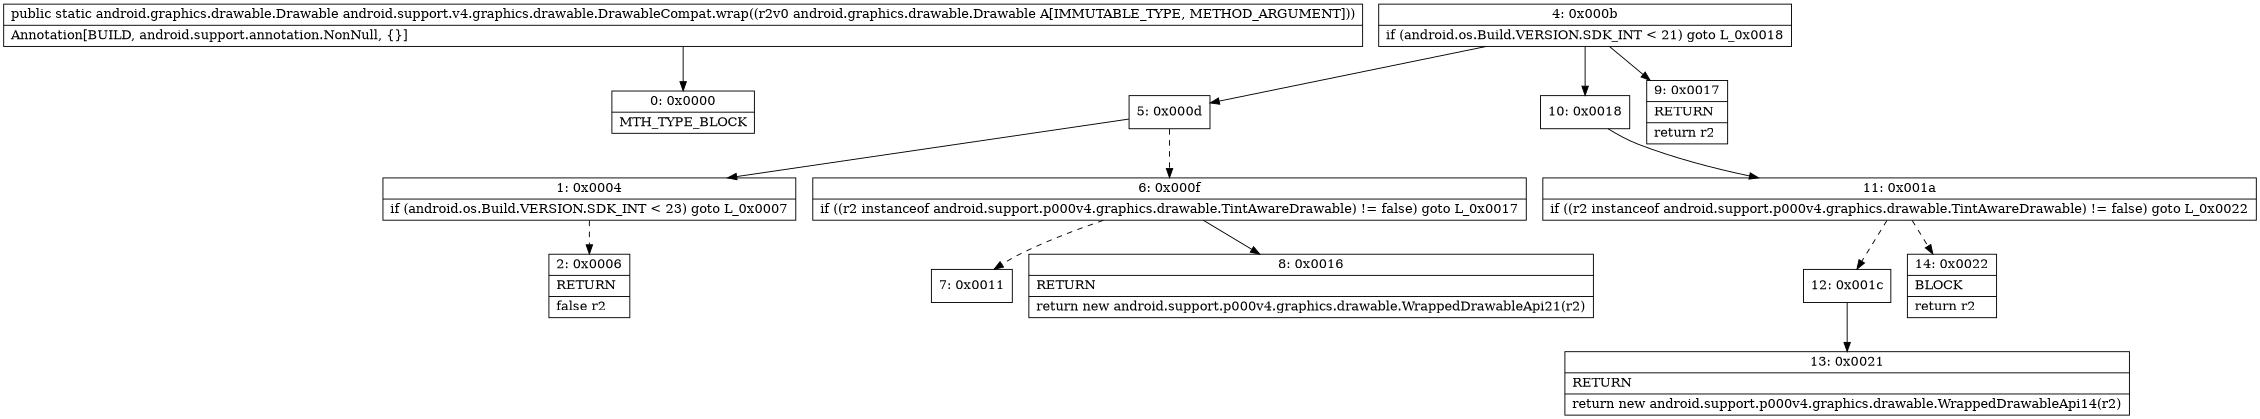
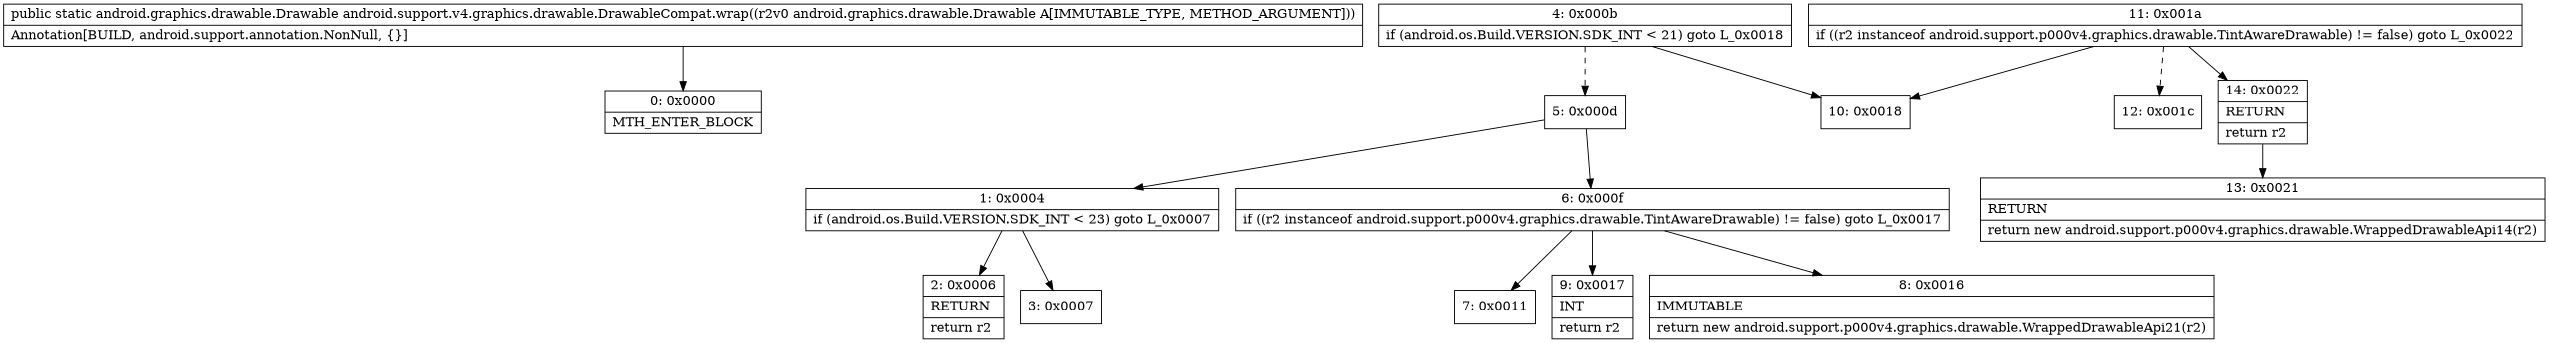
(1626, 61) -> (1592, 248)
(1353, 74) -> (1585, 66)
(1684, 112) -> (1572, 307)
(683, 122) -> (683, 122)
(1170, 149) -> (1588, 154)
(1677, 158) -> (2007, 71)
(589, 233) -> (993, 249)
(1920, 233) -> (2204, 60)
(1052, 240) -> (1545, 257)
(1066, 285) -> (1700, 307)
(1939, 285) -> (2255, 112)
(582, 307) -> (961, 328)
none -> (1061, 307)
(1847, 322) -> (2263, 156)
